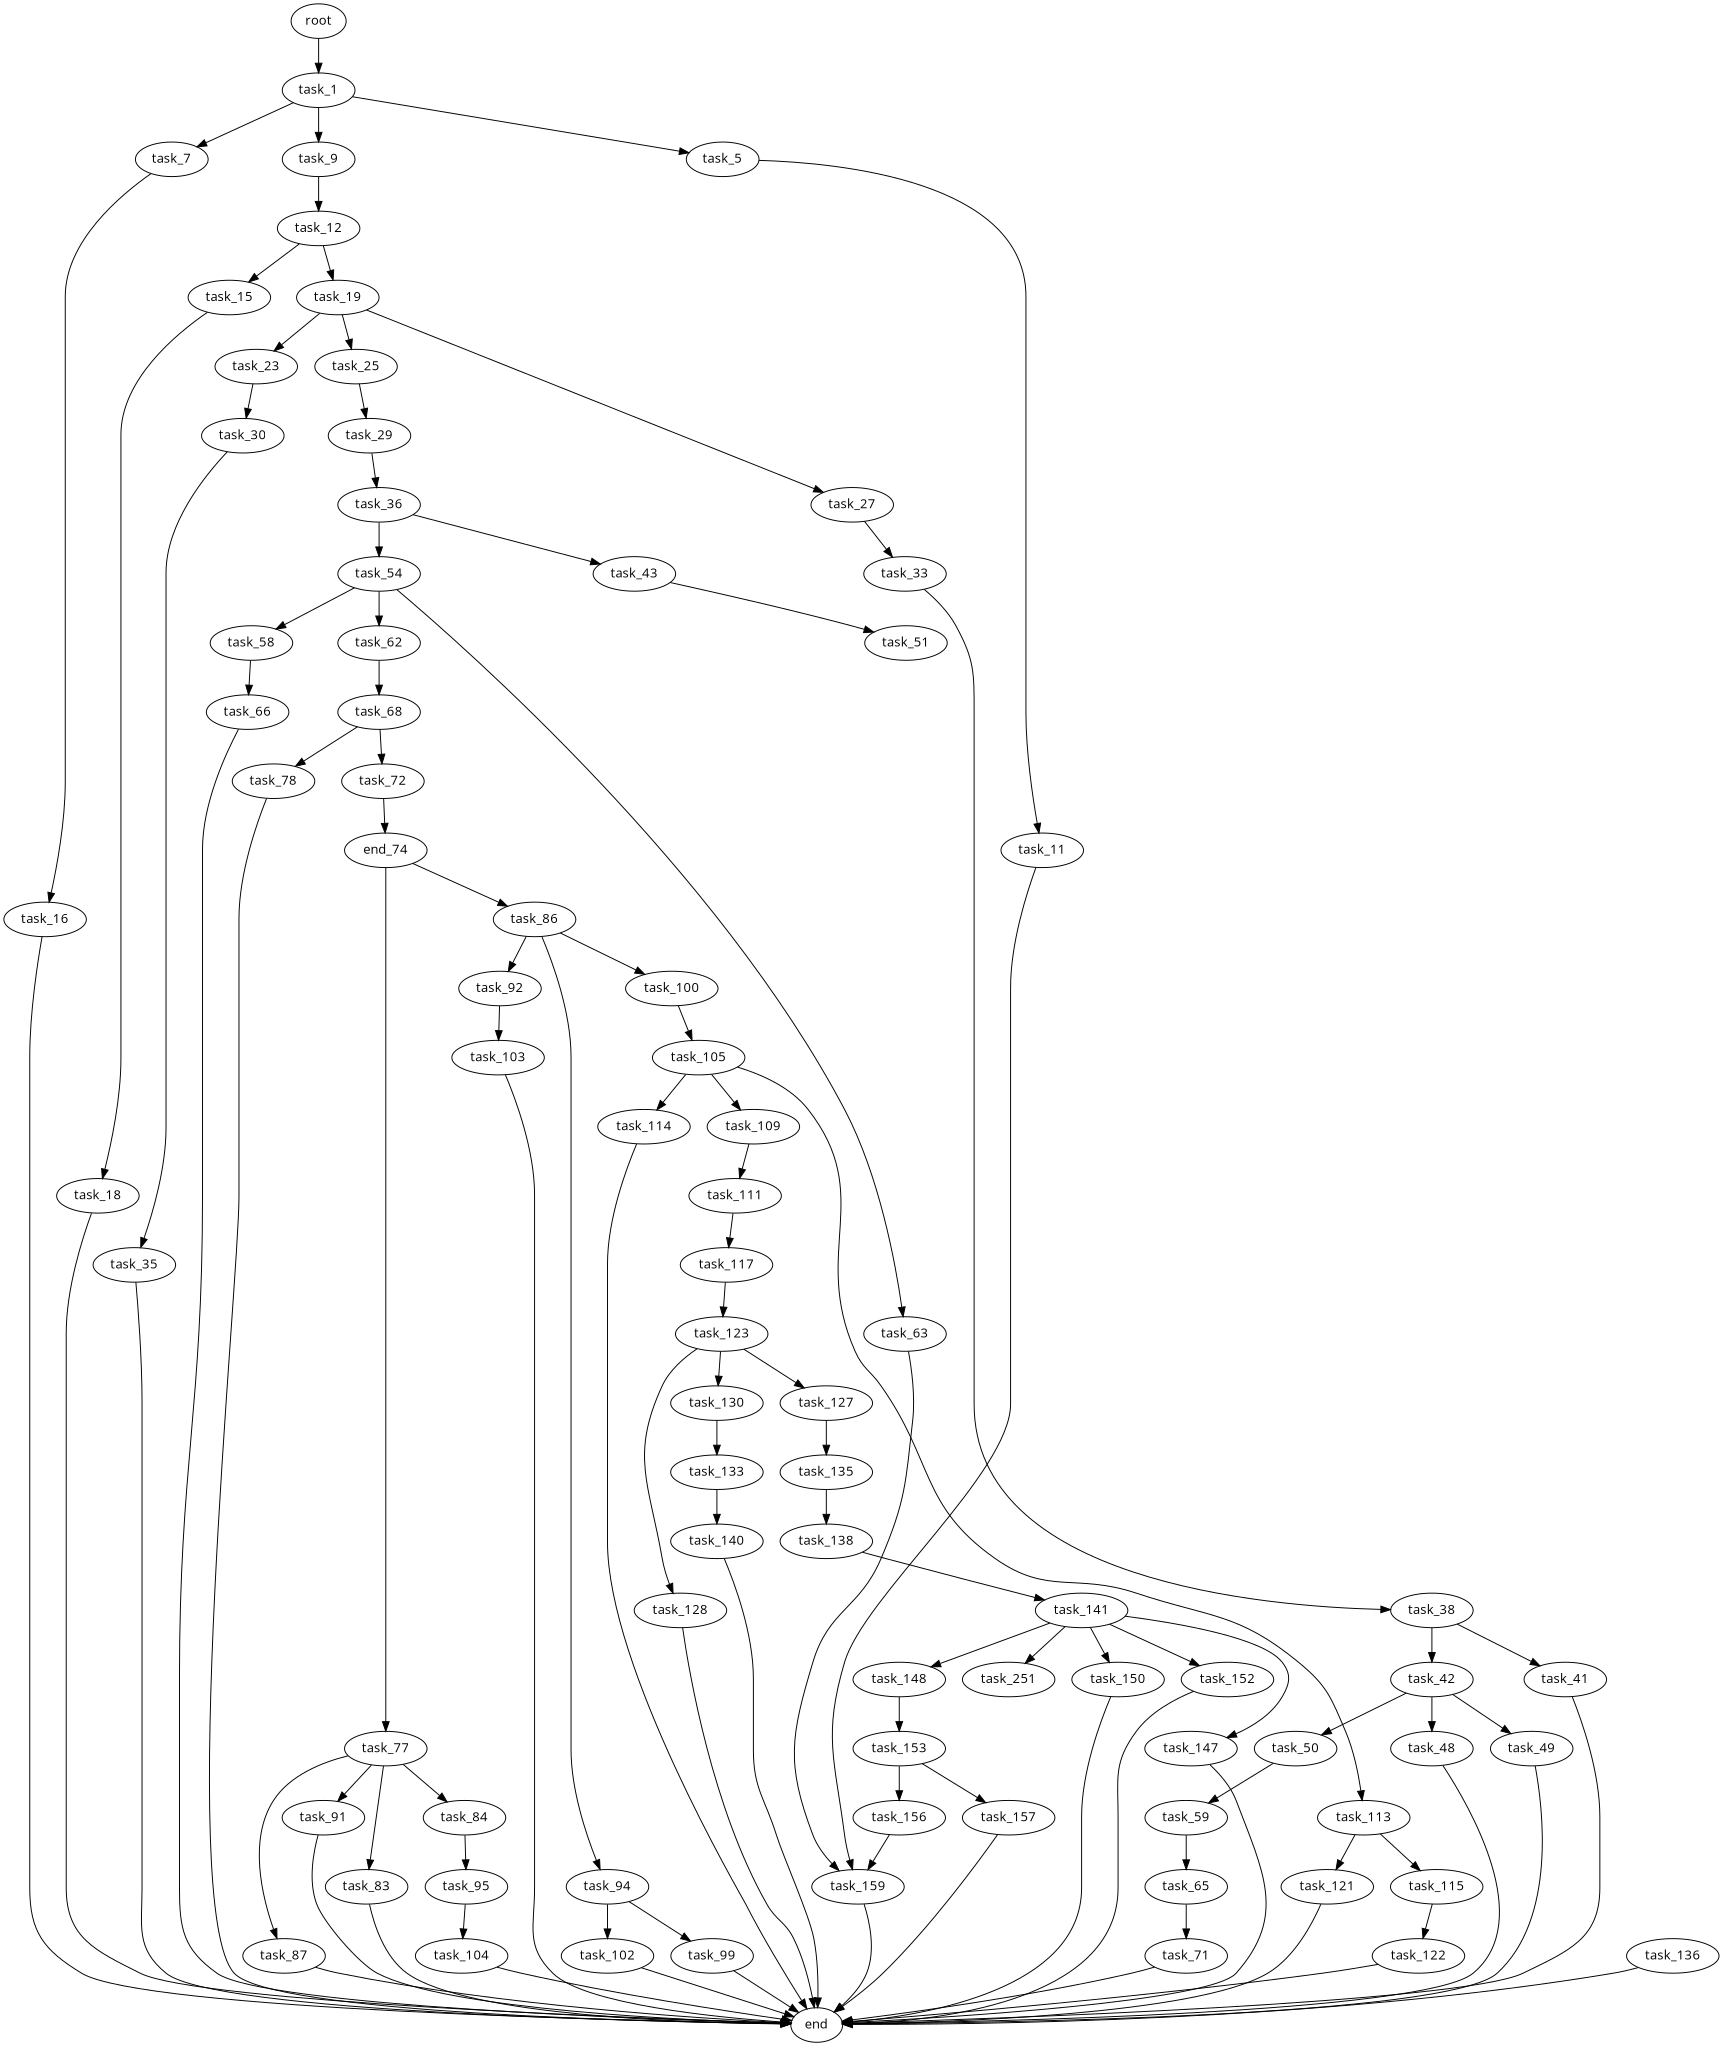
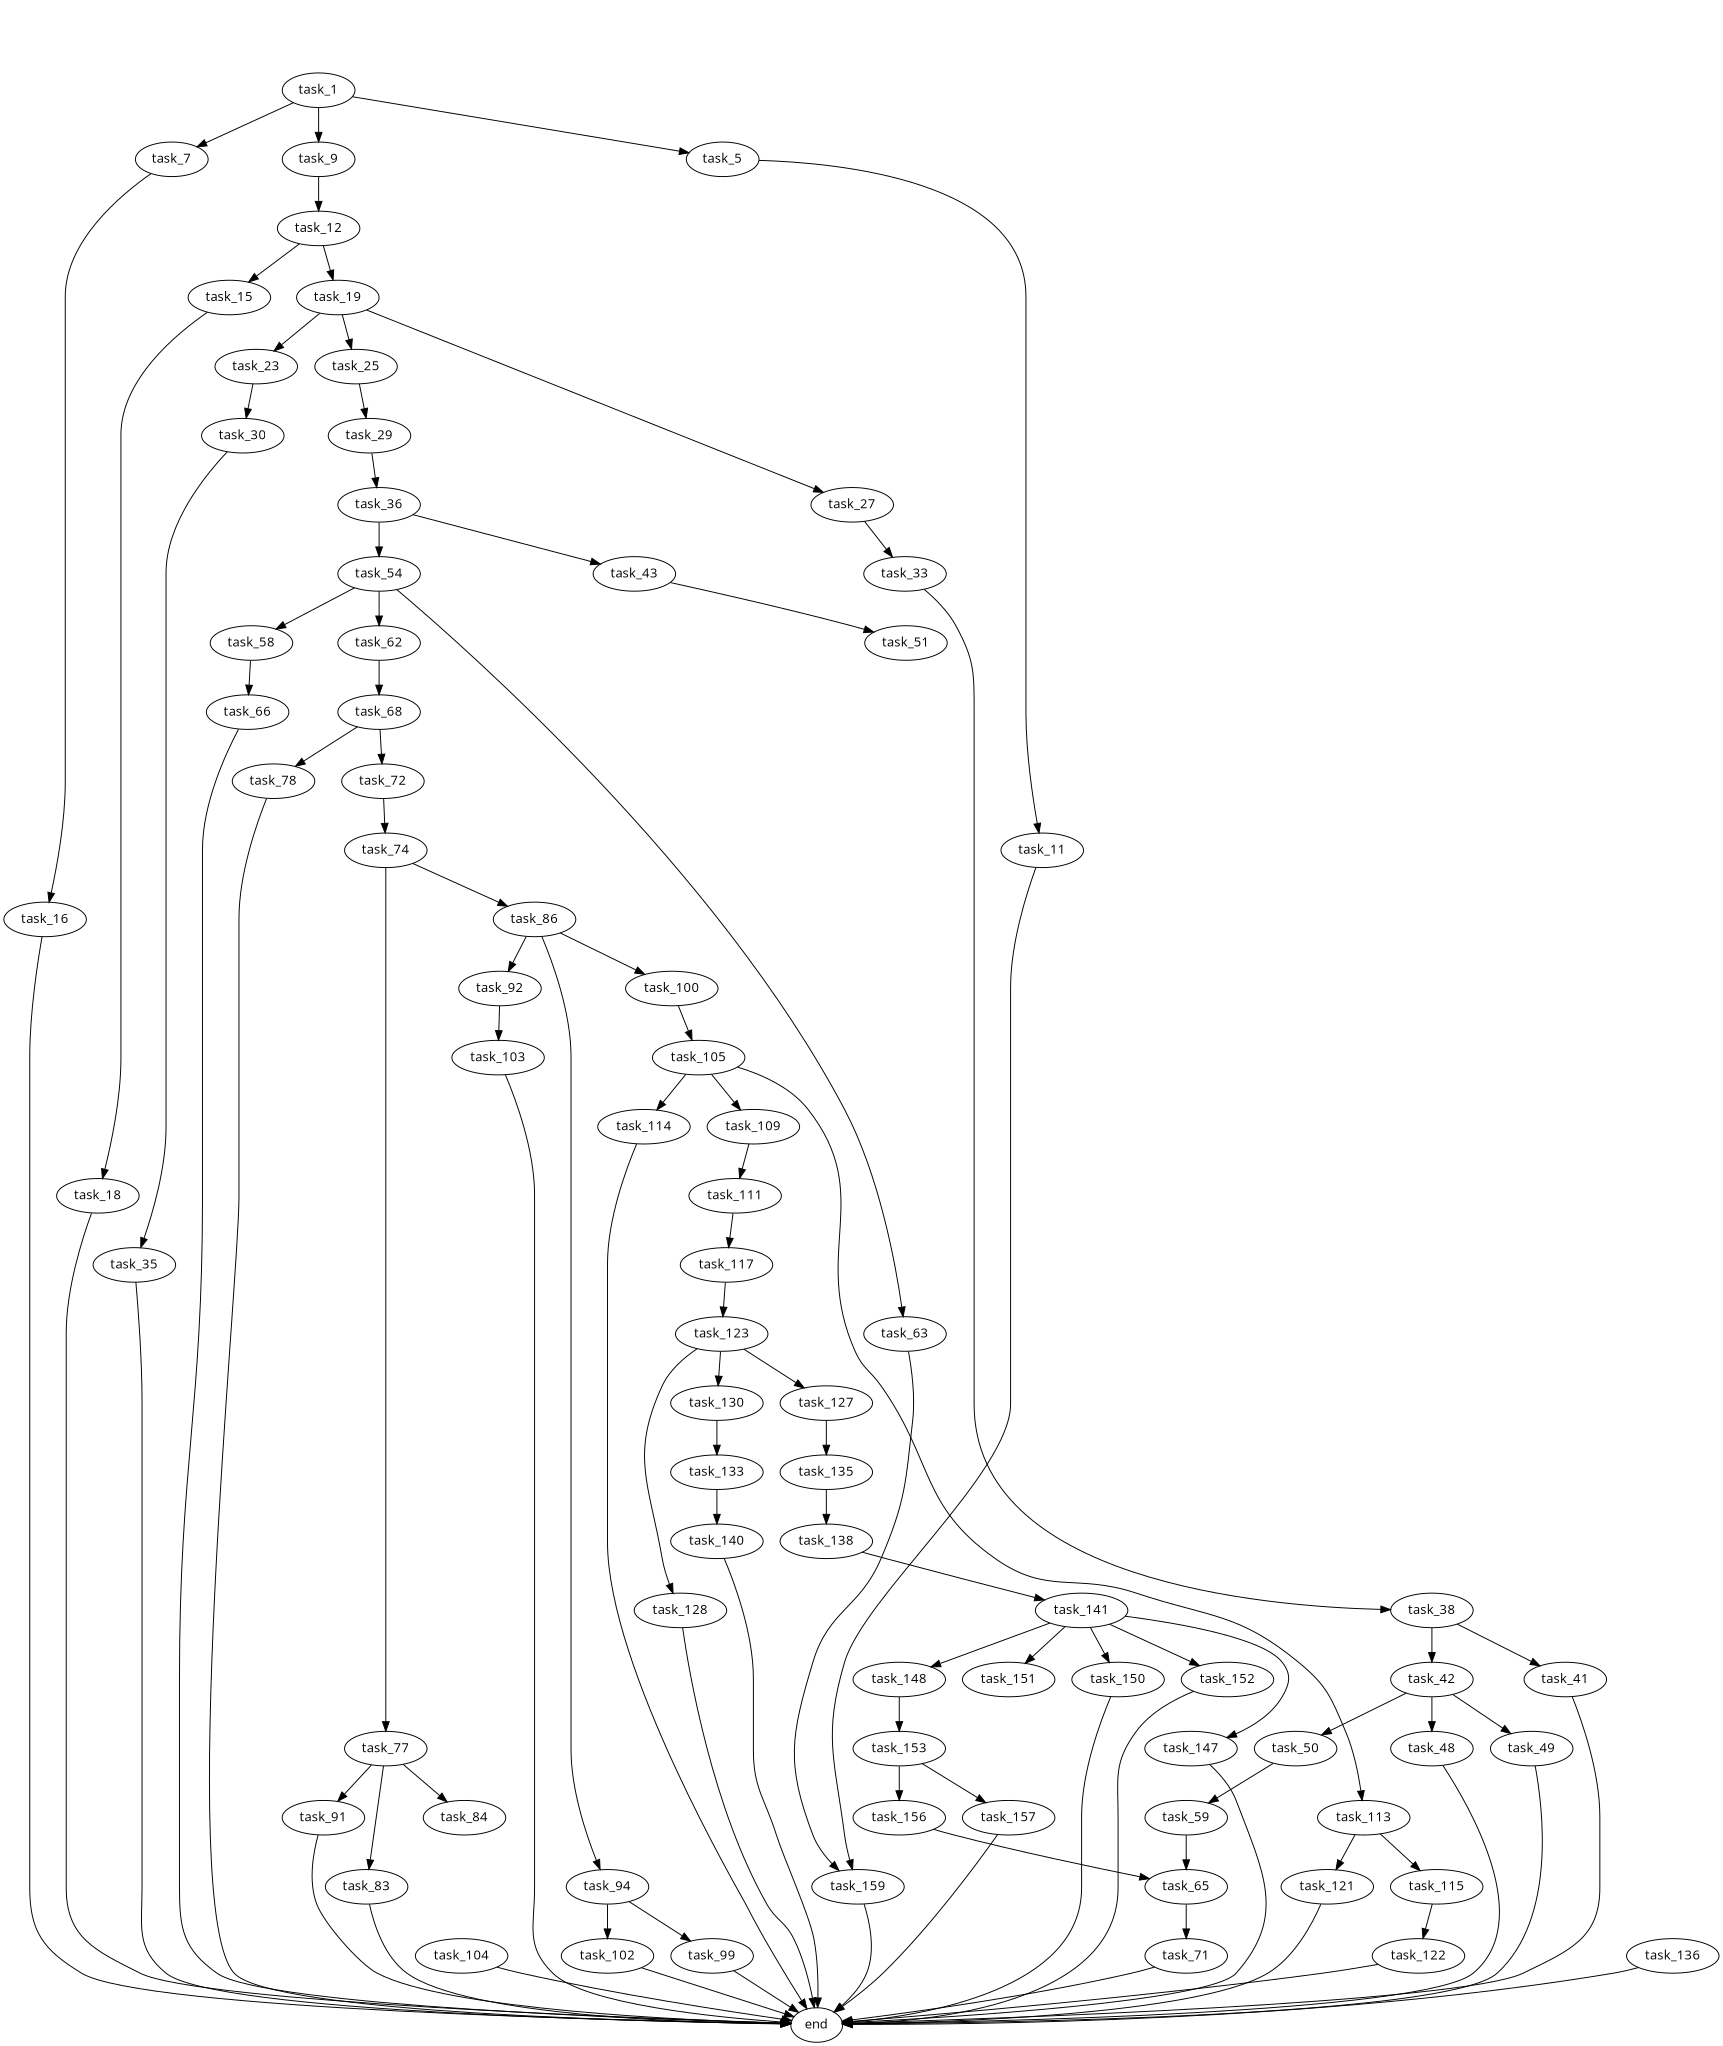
(319, 21) -> none
(386, 850) -> (386, 850)
(1009, 1680) -> (1009, 1680)
(881, 1848) -> (1036, 1855)
(466, 1887) -> none
(284, 1956) -> none
